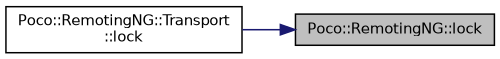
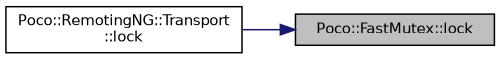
(395, 30) -> (395, 30)
